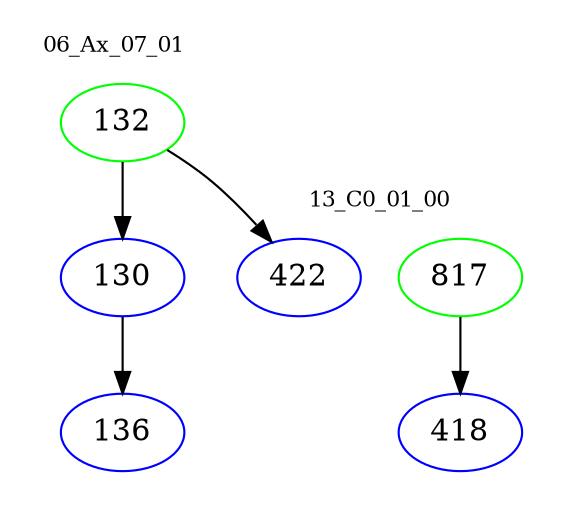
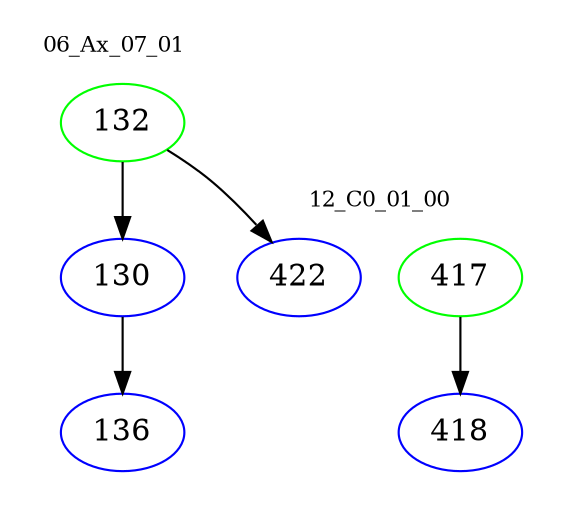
(380, 201) -> (380, 201)
(460, 278) -> (460, 278)
